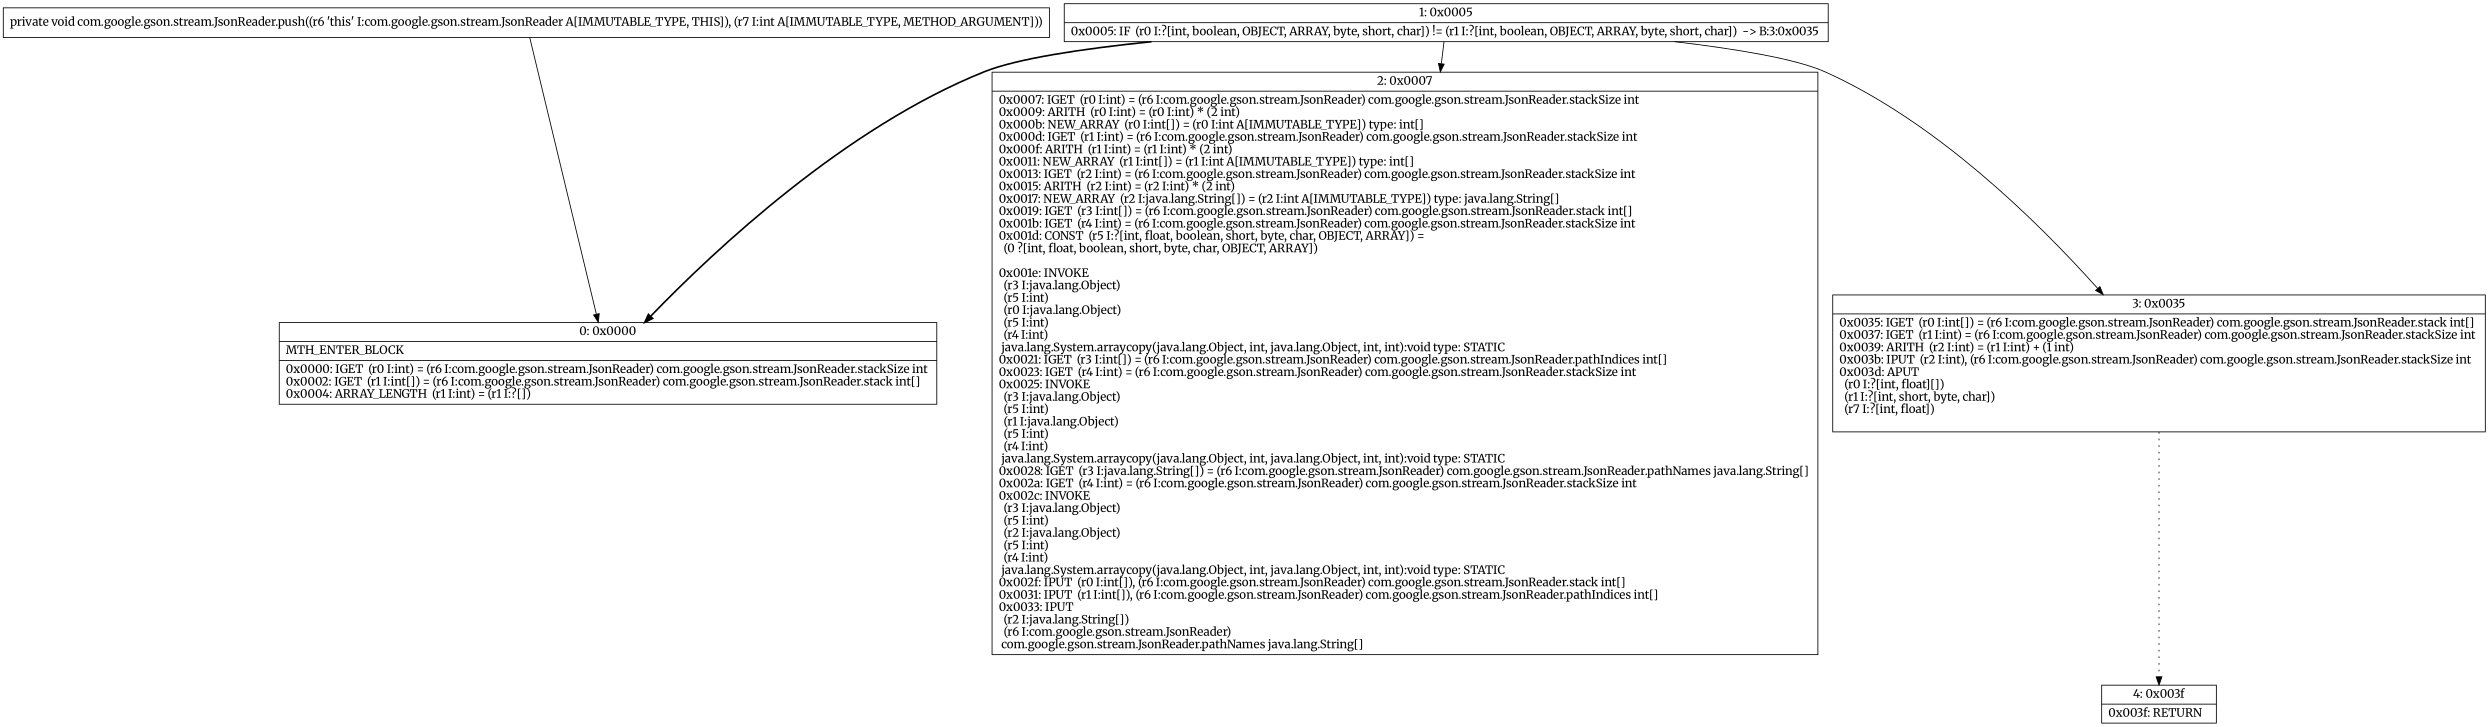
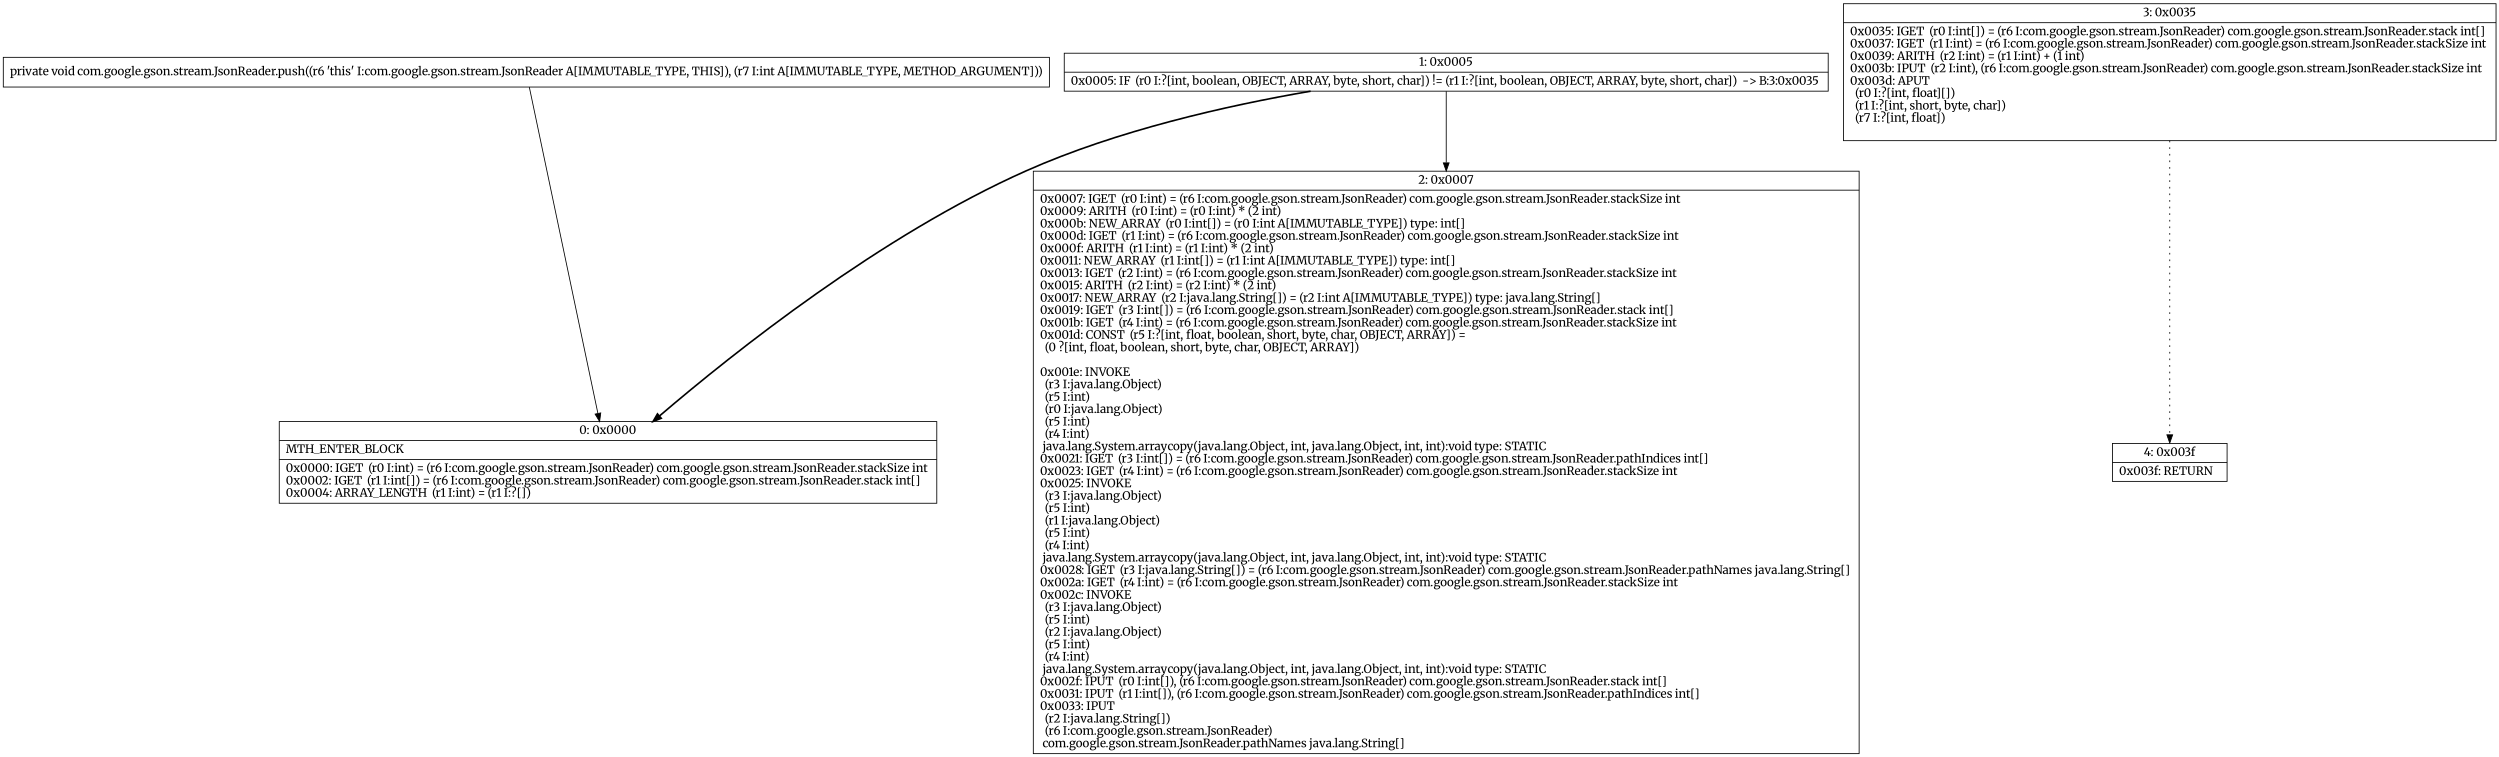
(1910, 120) -> none
